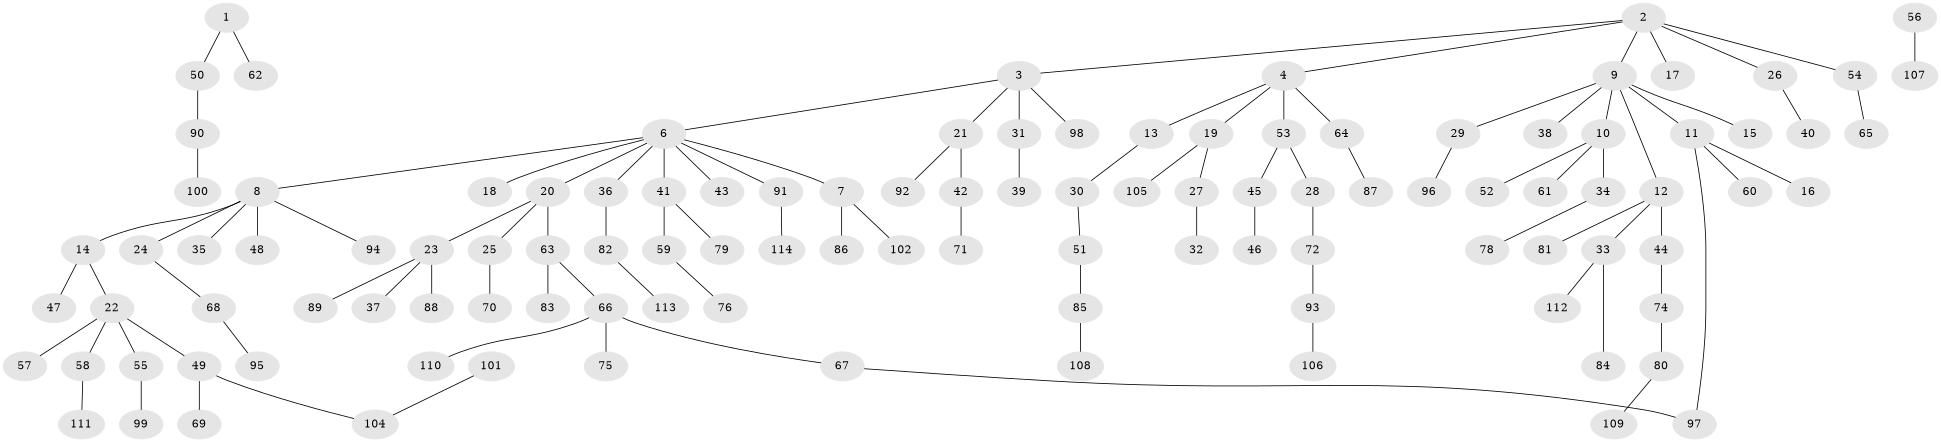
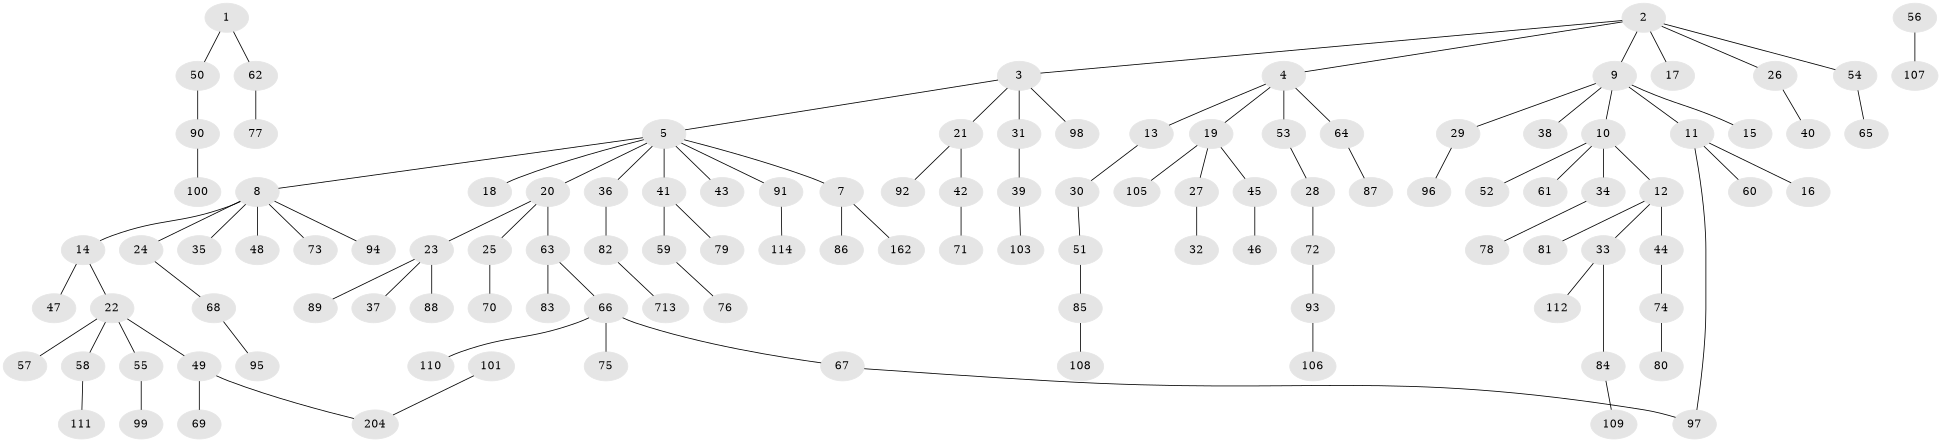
none -> (256, 134)
(664, 134) -> (664, 134)
(1638, 134) -> (1632, 163)
(1269, 163) -> (1233, 163)
none -> (316, 250)
(901, 250) -> (901, 250)
none -> (1021, 250)
(666, 308) -> (666, 308)
(1638, 395) -> (1609, 395)
(375, 424) -> (375, 424)
